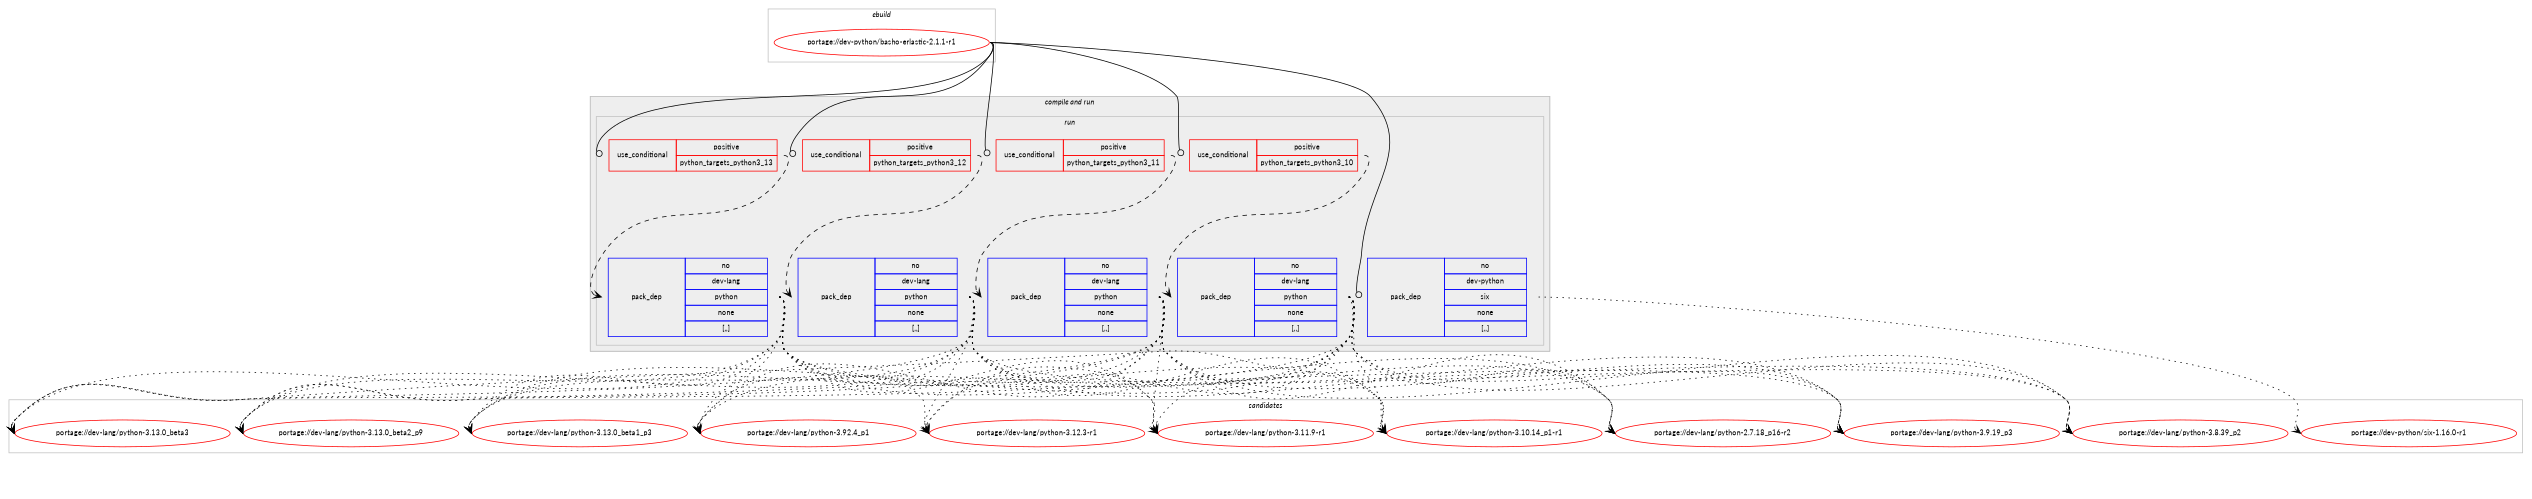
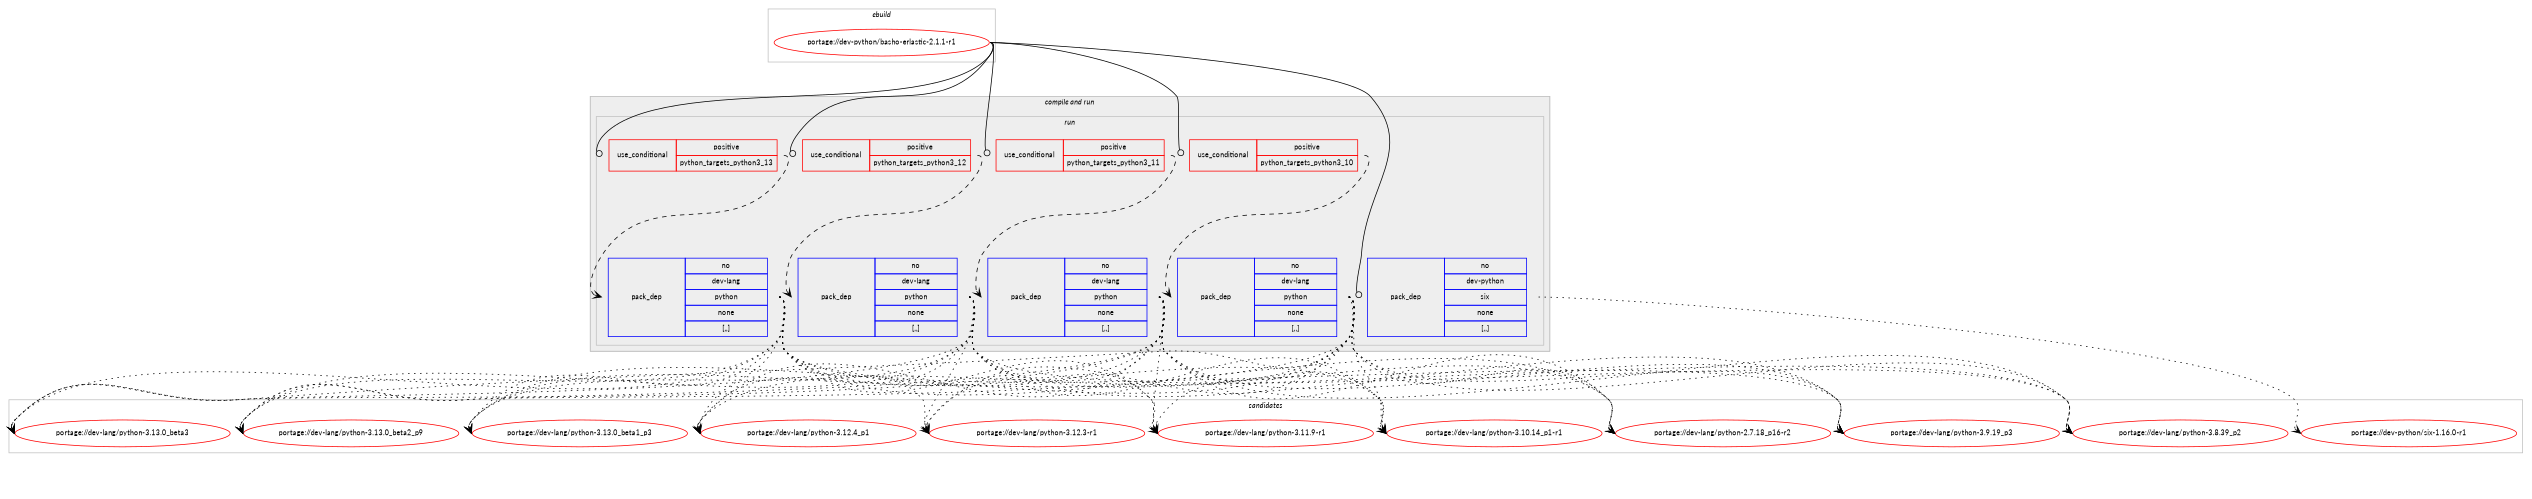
(808, 433) -> (808, 433)
